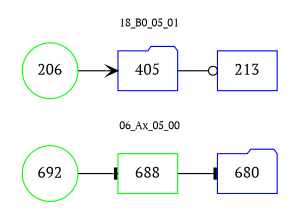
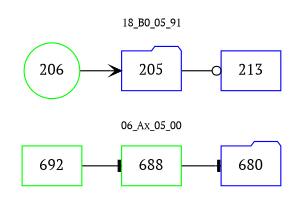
(150, 24) -> (152, 24)
(148, 71) -> (151, 71)
(50, 174) -> (52, 166)
